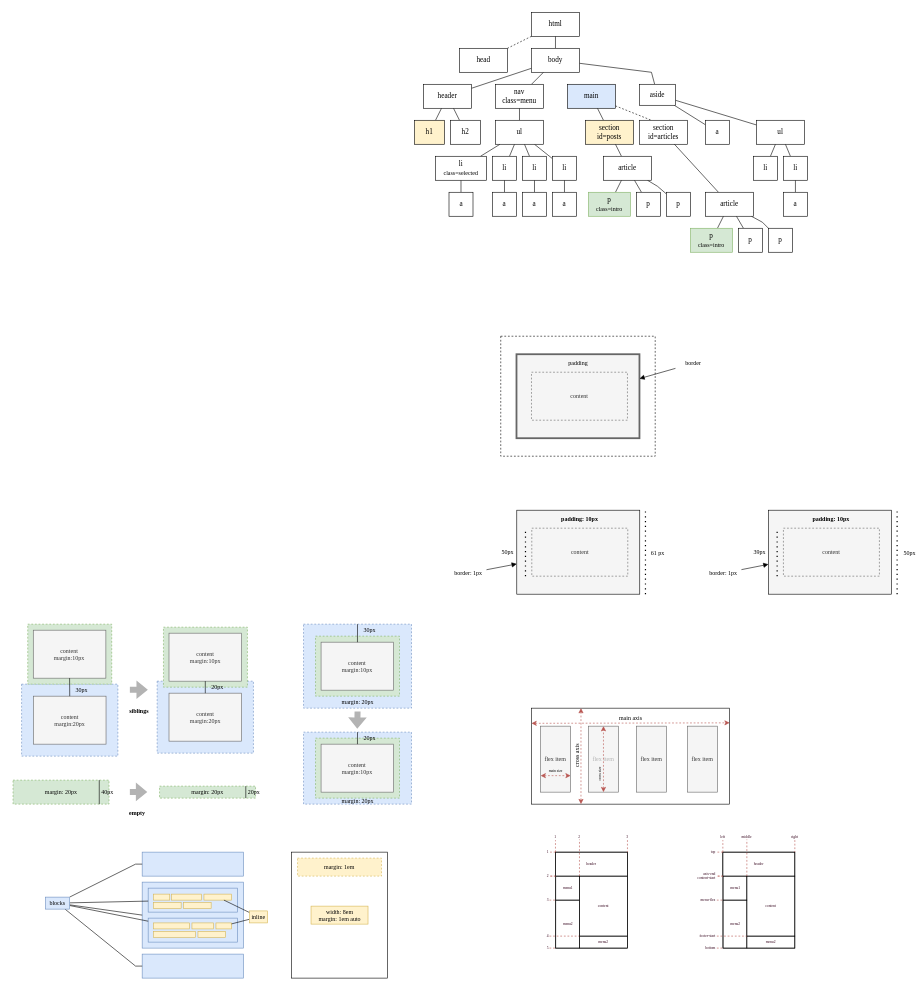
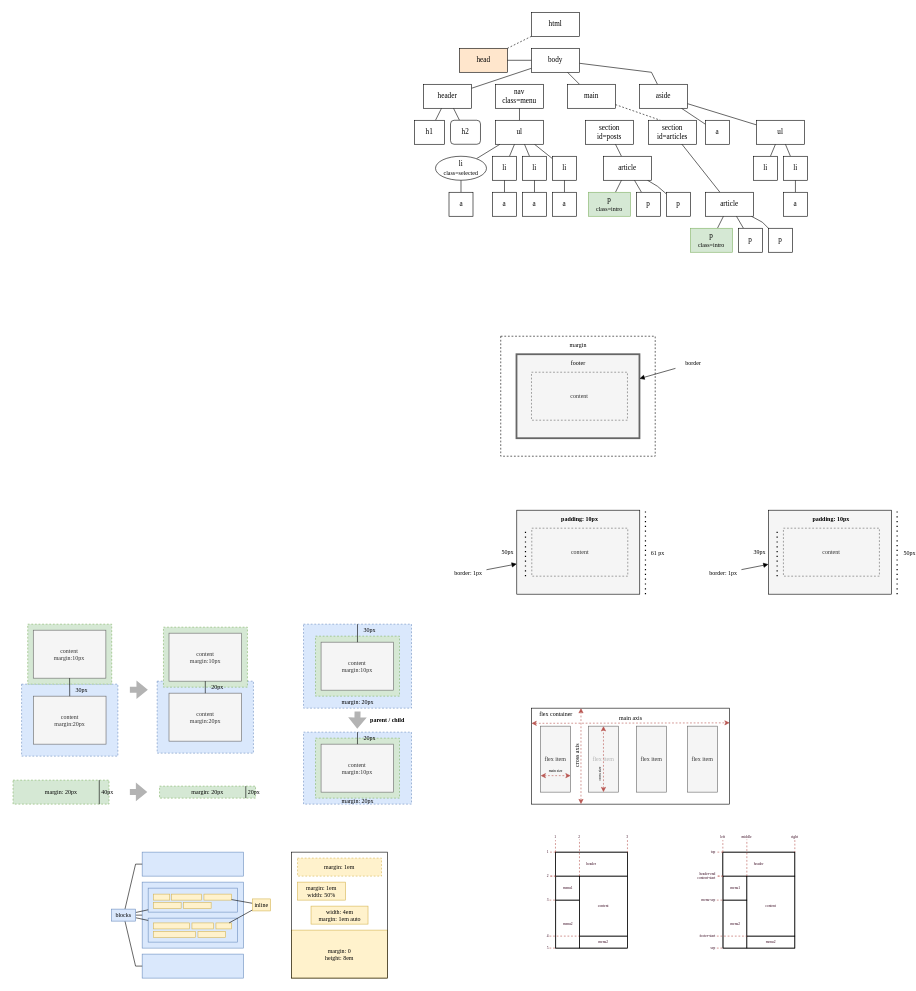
(555, 42) -> none
(483, 60) -> (483, 60)
(537, 78) -> (519, 60)
none -> (573, 78)
(657, 95) -> (663, 96)
(591, 96) -> (591, 96)
(600, 114) -> none
(429, 132) -> (429, 132)
(465, 132) -> (465, 132)
(609, 132) -> (609, 132)
(663, 132) -> (672, 132)
(461, 168) -> (461, 168)
none -> (578, 345)
(578, 363) -> (578, 363)
(139, 711) -> none
none -> (555, 714)
none -> (387, 720)
(137, 813) -> none
(702, 876) -> (702, 876)
none -> (321, 891)
(707, 900) -> (707, 900)
(57, 903) -> (123, 915)
(340, 915) -> (340, 915)
(258, 917) -> (261, 905)
(709, 948) -> (712, 948)
none -> (339, 954)
